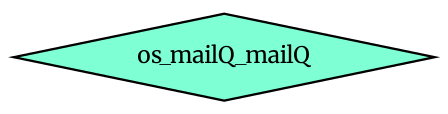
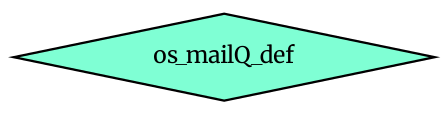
(224, 57) -> (224, 57)
